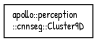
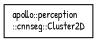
(49, 21) -> (49, 21)
